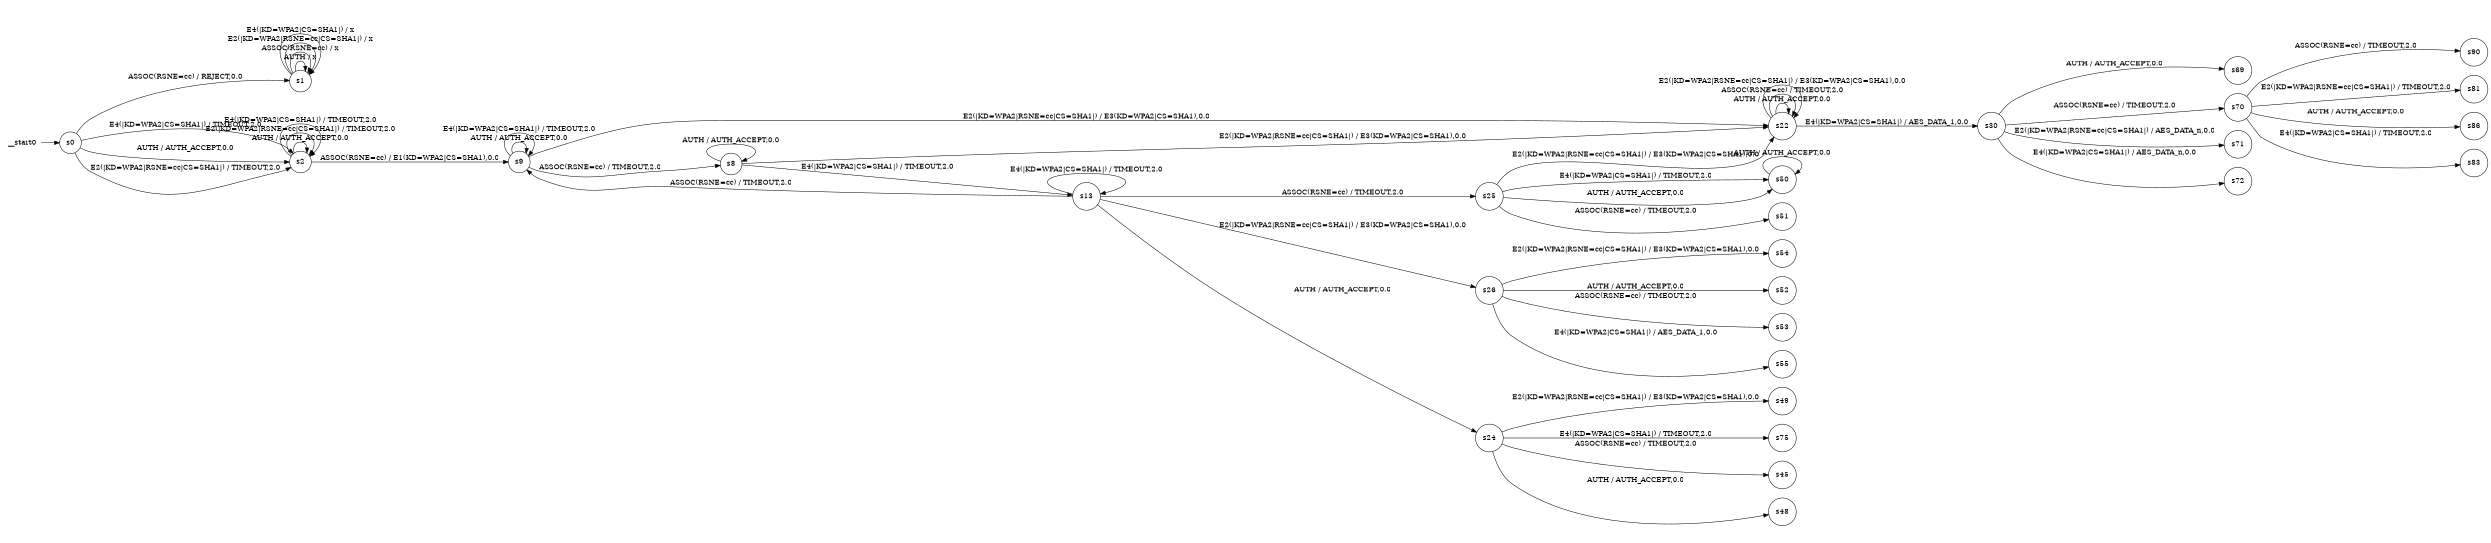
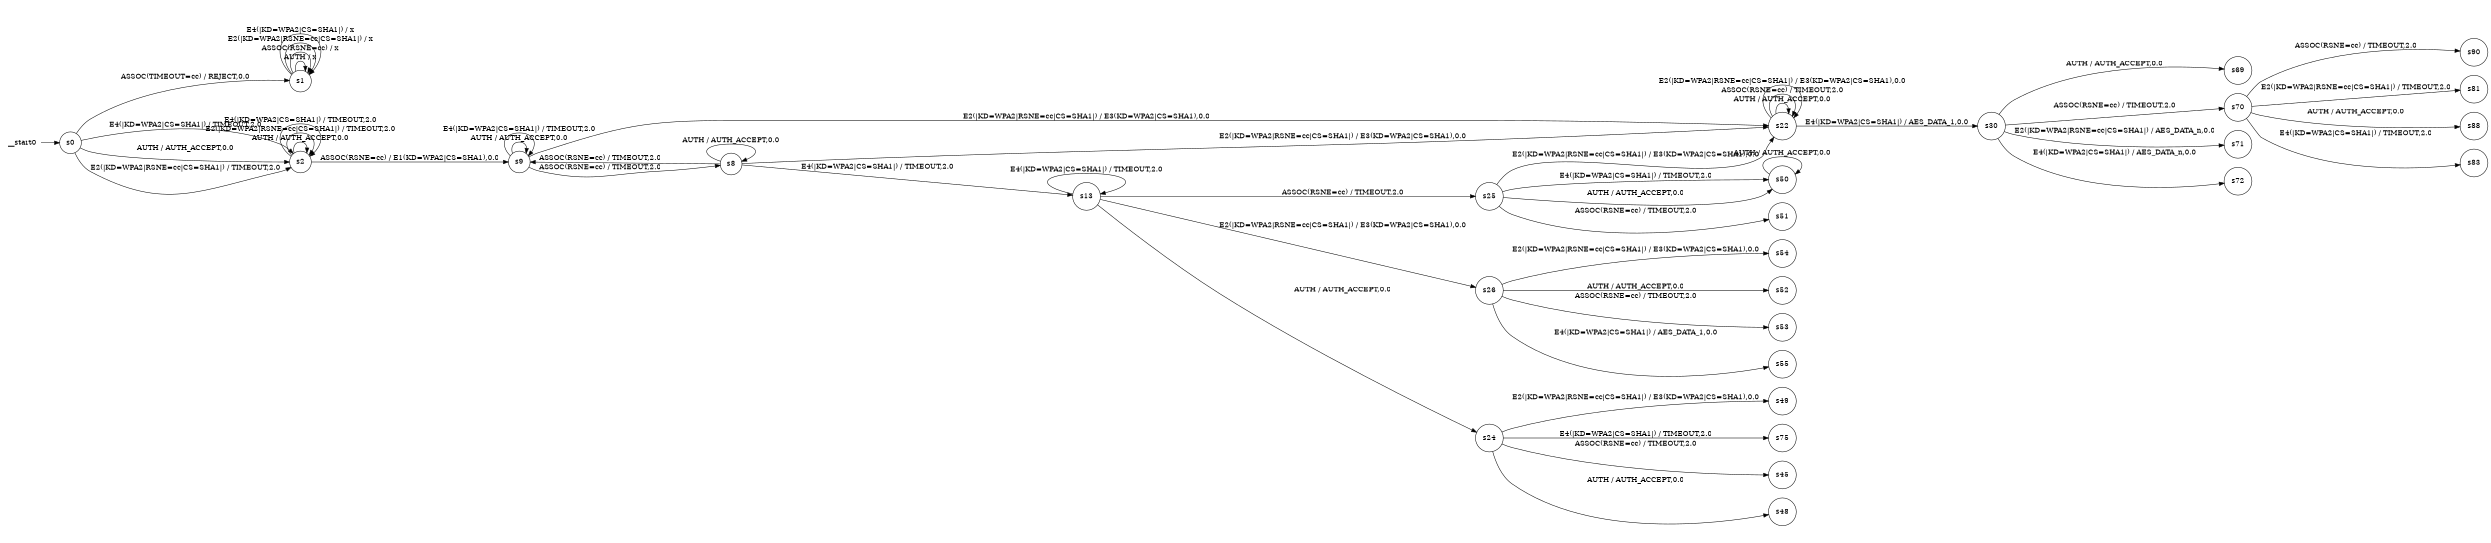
(185, 77) -> (185, 77)
(2474, 126) -> (2474, 126)
(800, 191) -> (628, 163)
